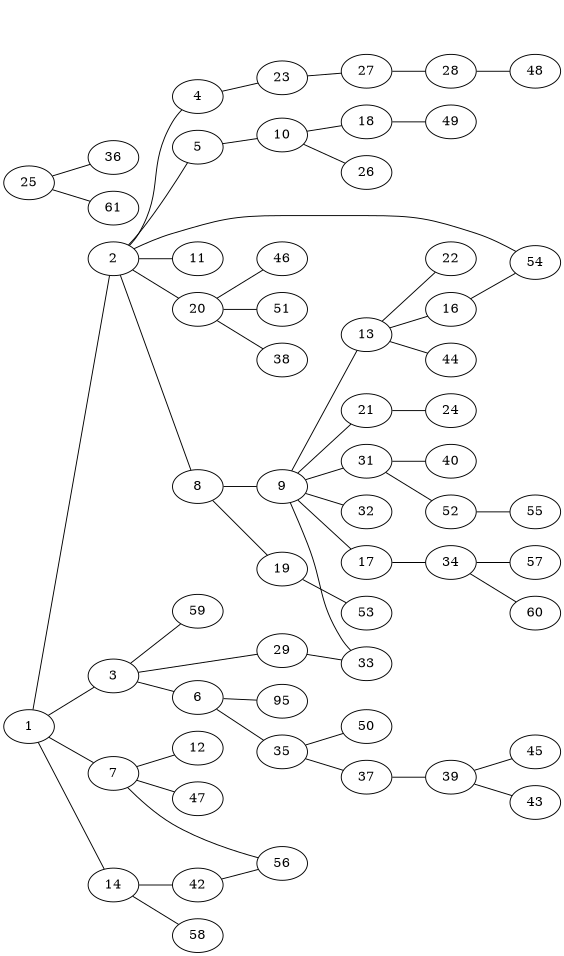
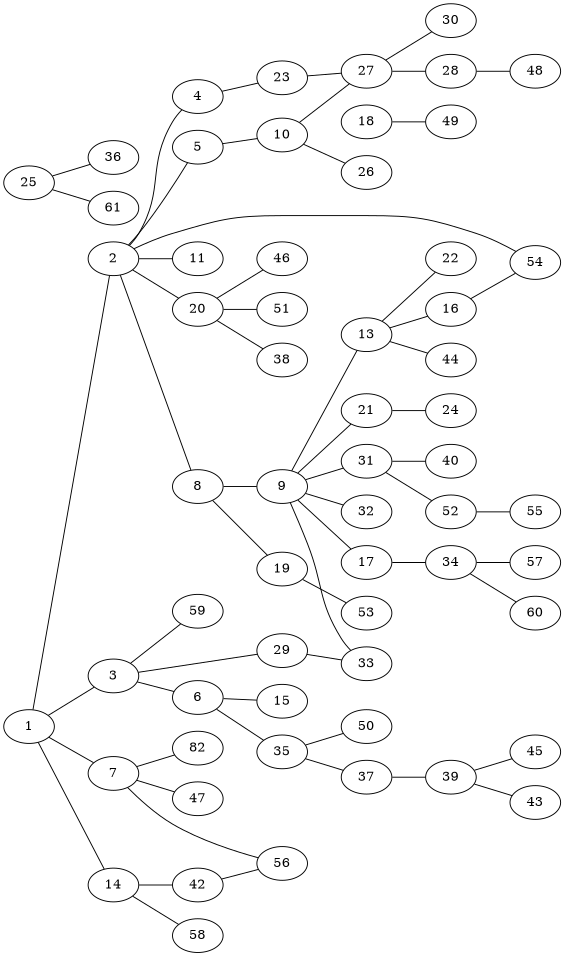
none -> (451, 21)
(324, 128) -> (324, 103)
(282, 701) -> (282, 701)
(198, 748) -> (198, 748)
